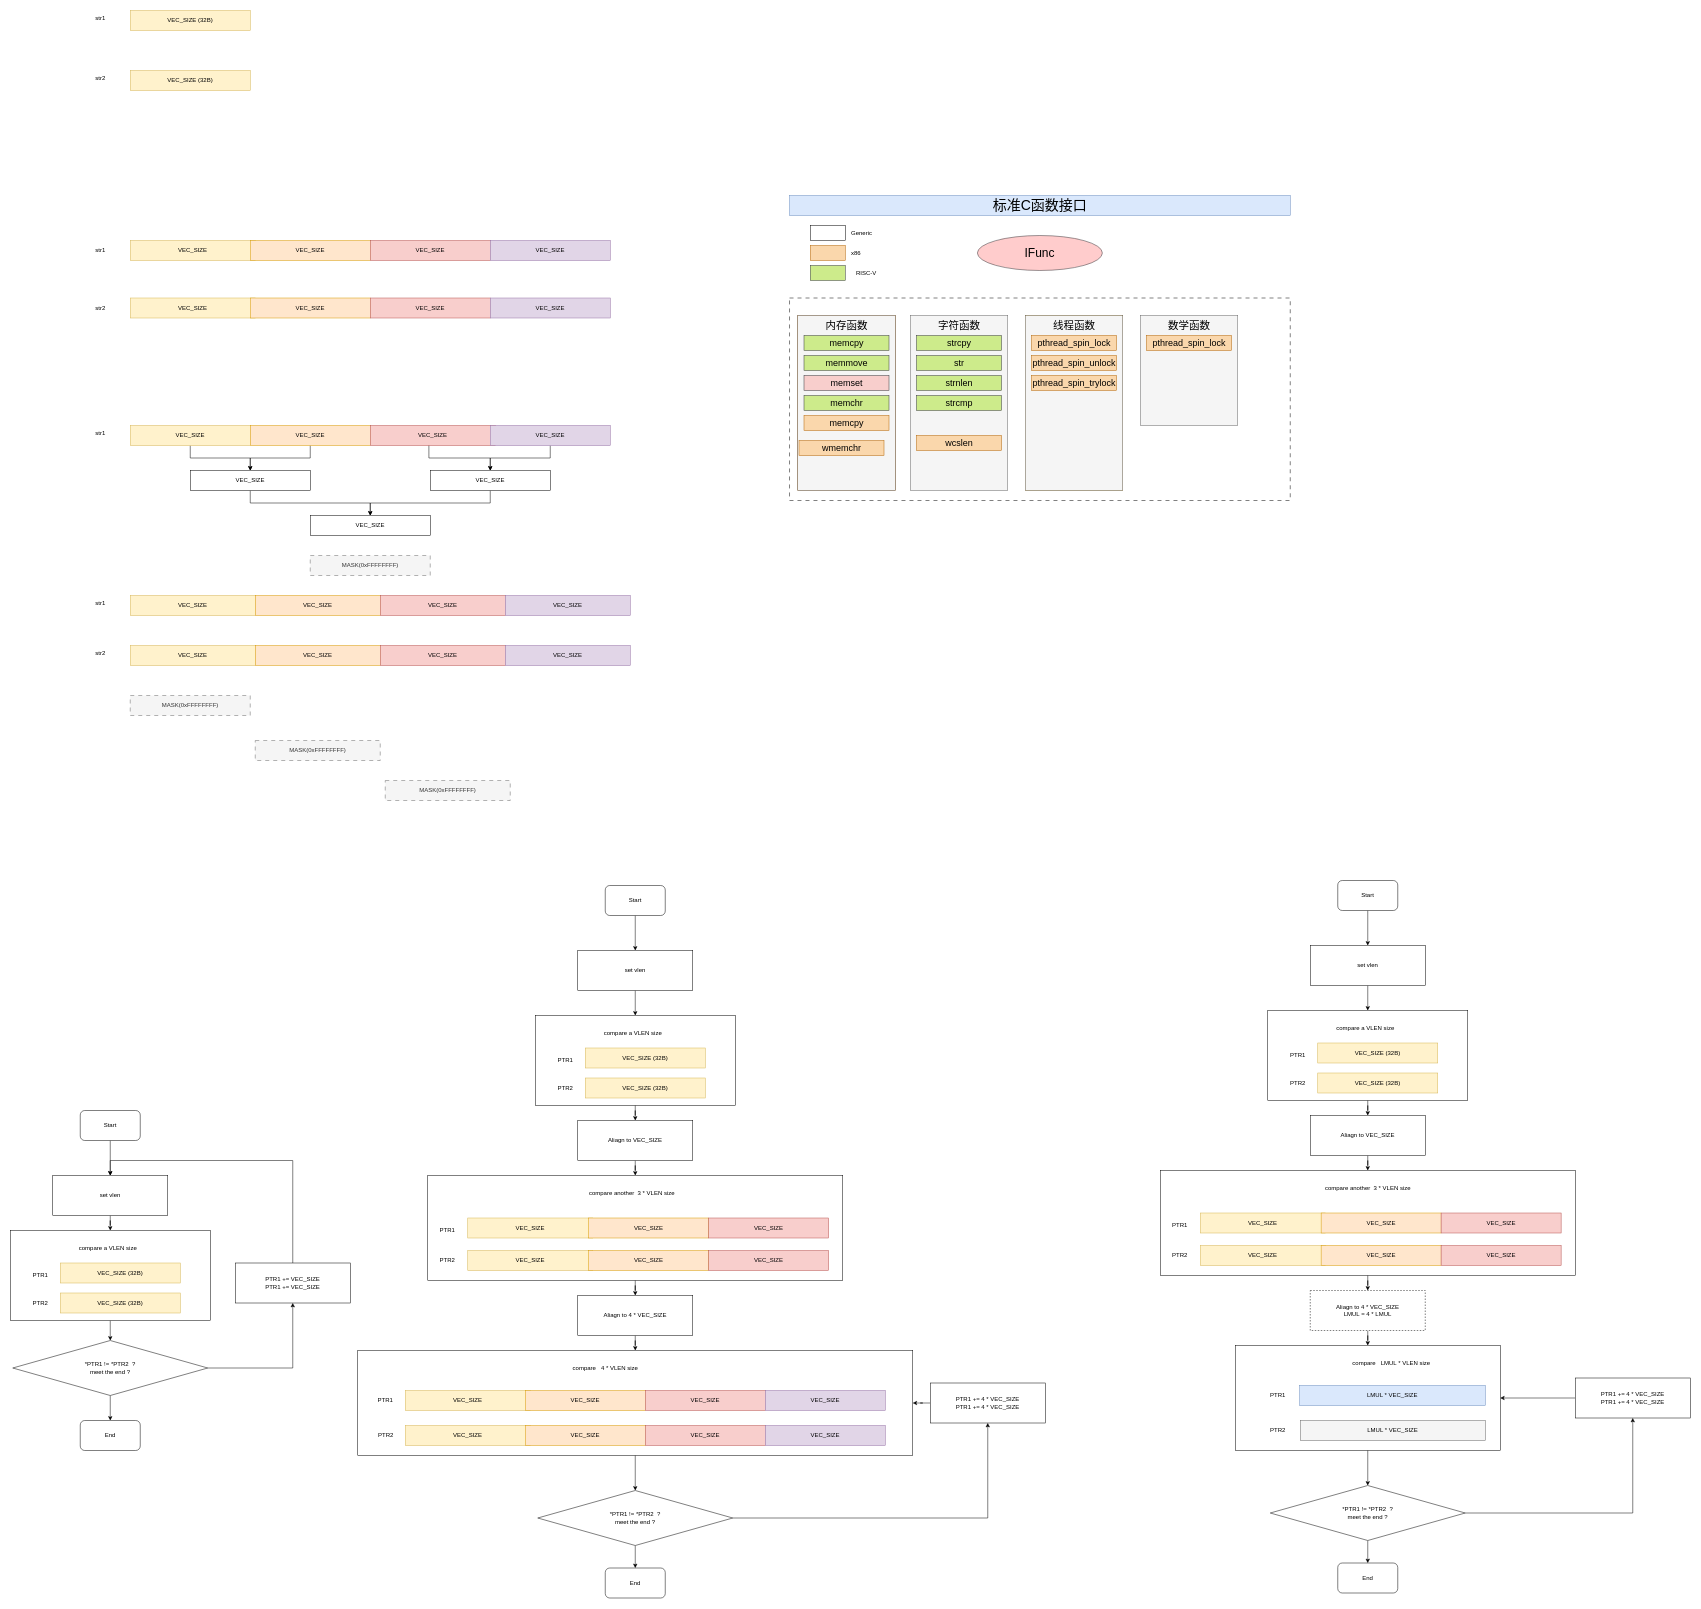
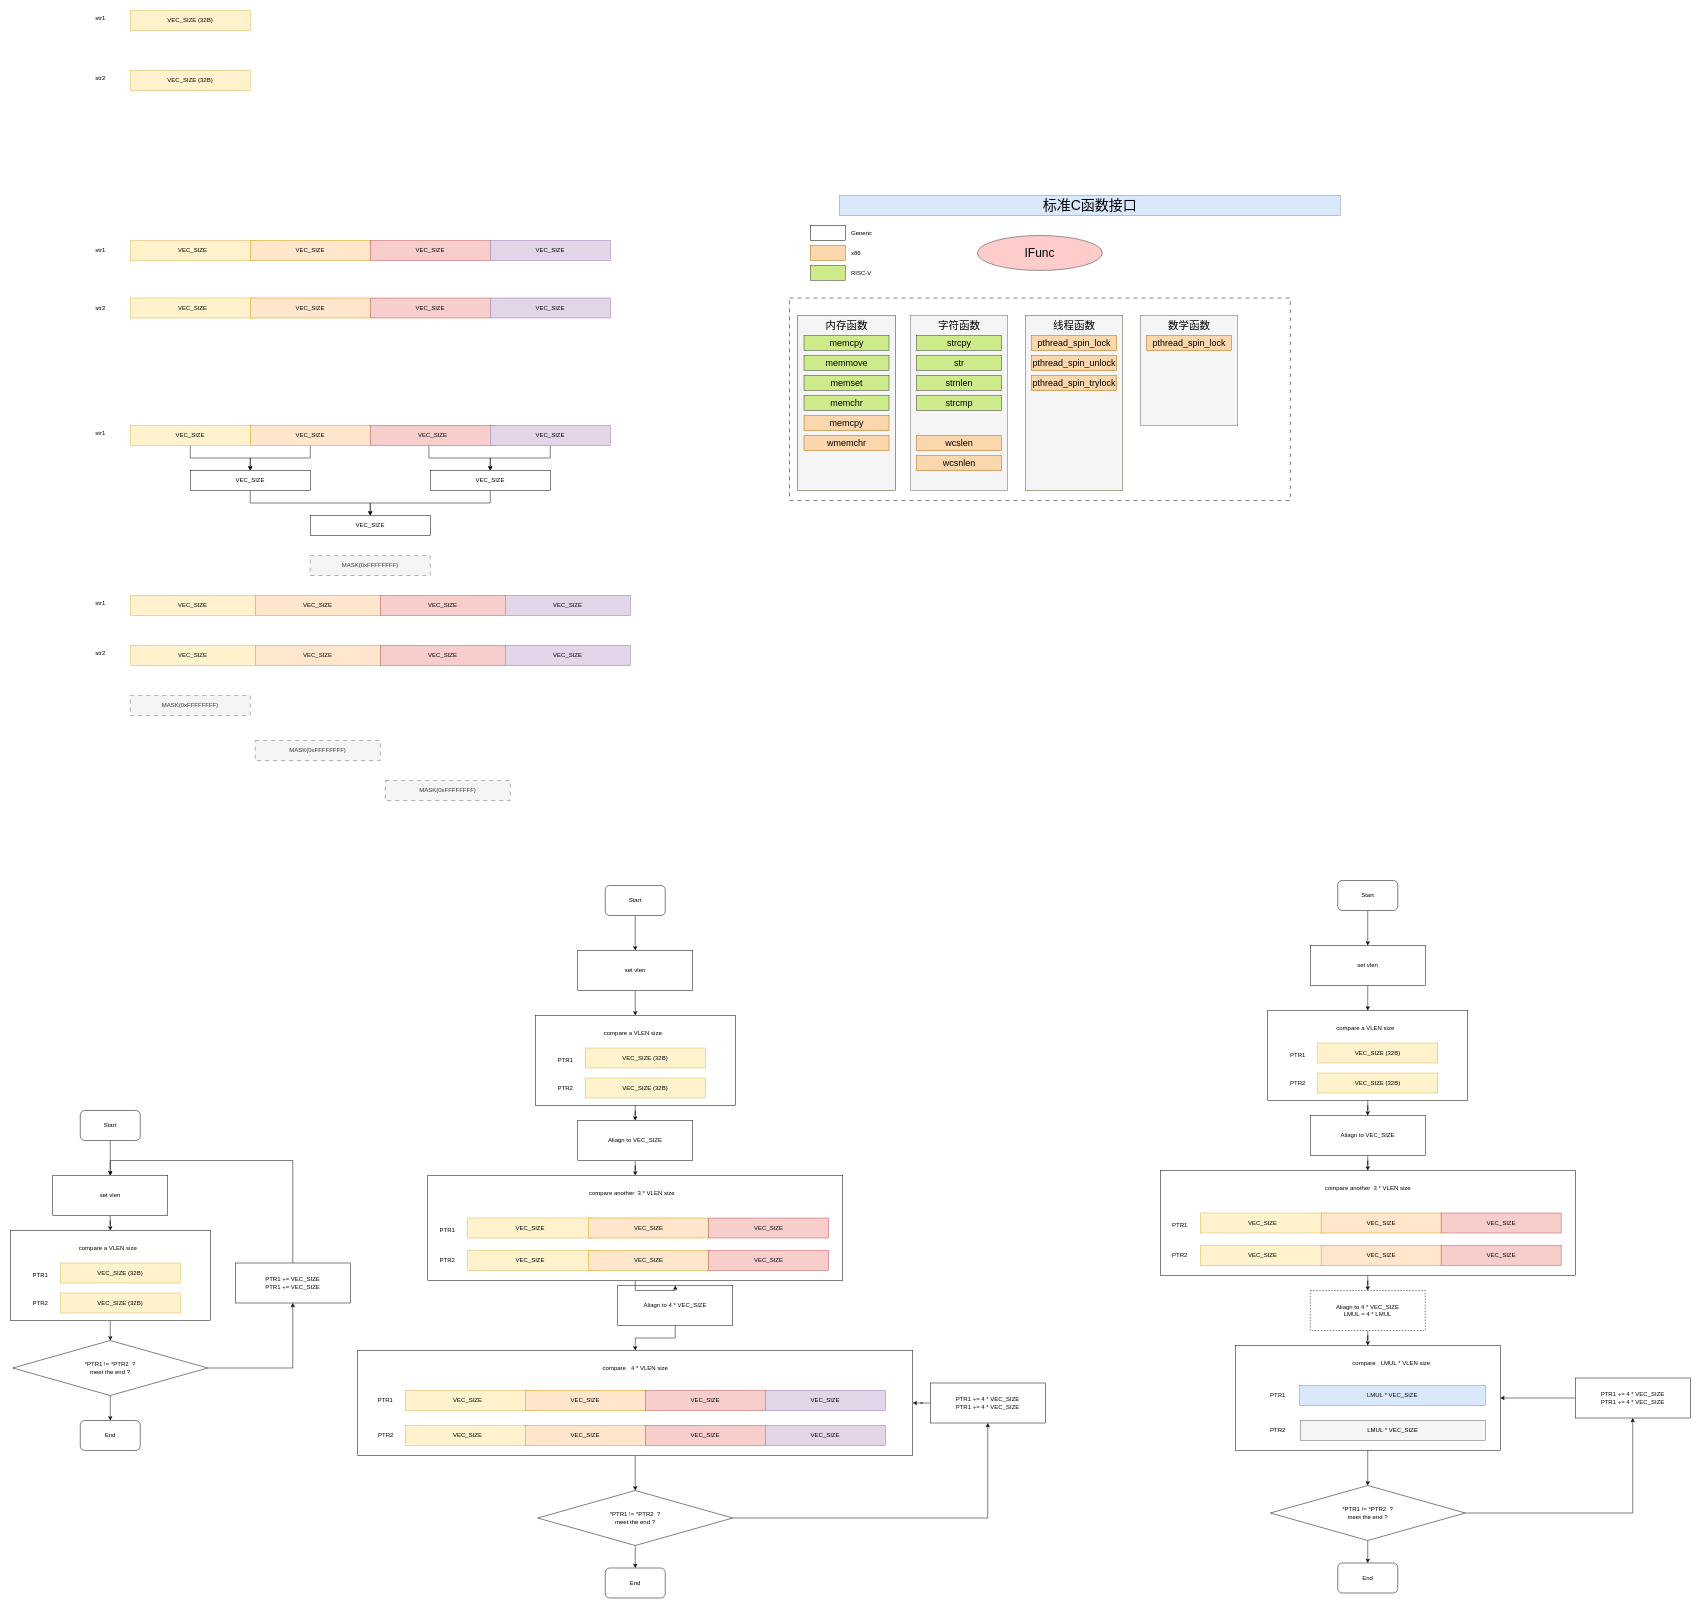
(1040, 205) -> (1090, 205)
(870, 273) -> (865, 273)
(847, 383) -> (847, 383)
(842, 448) -> (847, 443)
none -> (959, 463)
(635, 1315) -> (675, 1305)
(605, 1368) -> (635, 1368)
